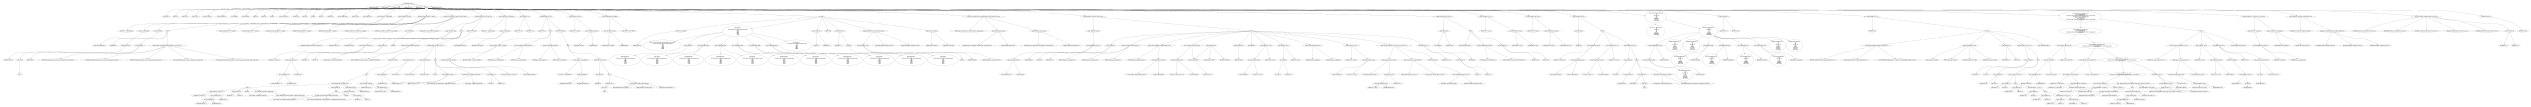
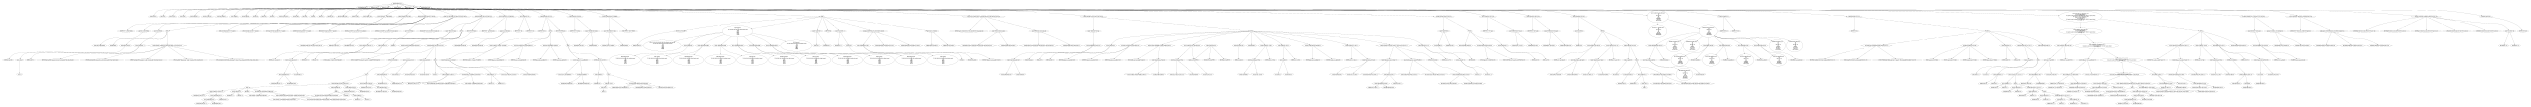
none -> (194, 17)
